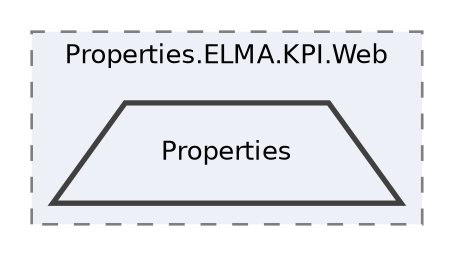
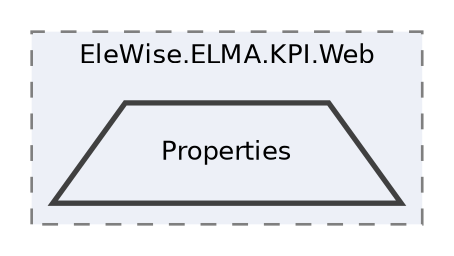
(227, 57) -> (227, 57)
